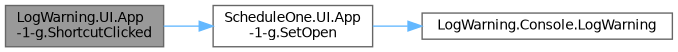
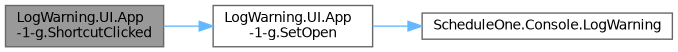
(293, 26) -> (293, 26)
(547, 26) -> (547, 26)
